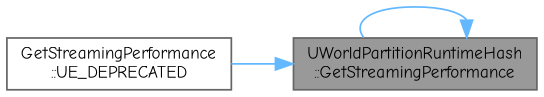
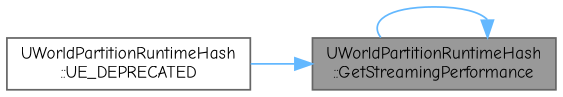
(119, 64) -> (129, 64)
